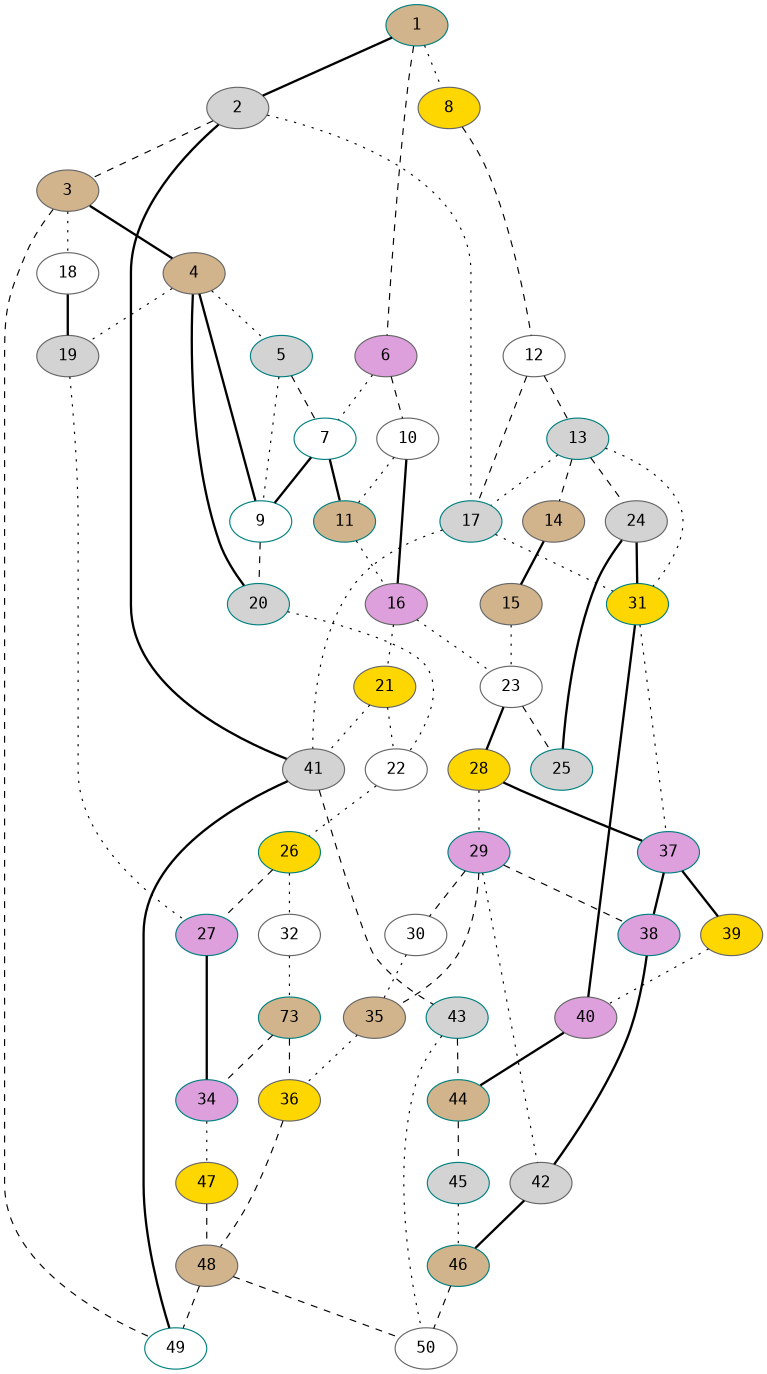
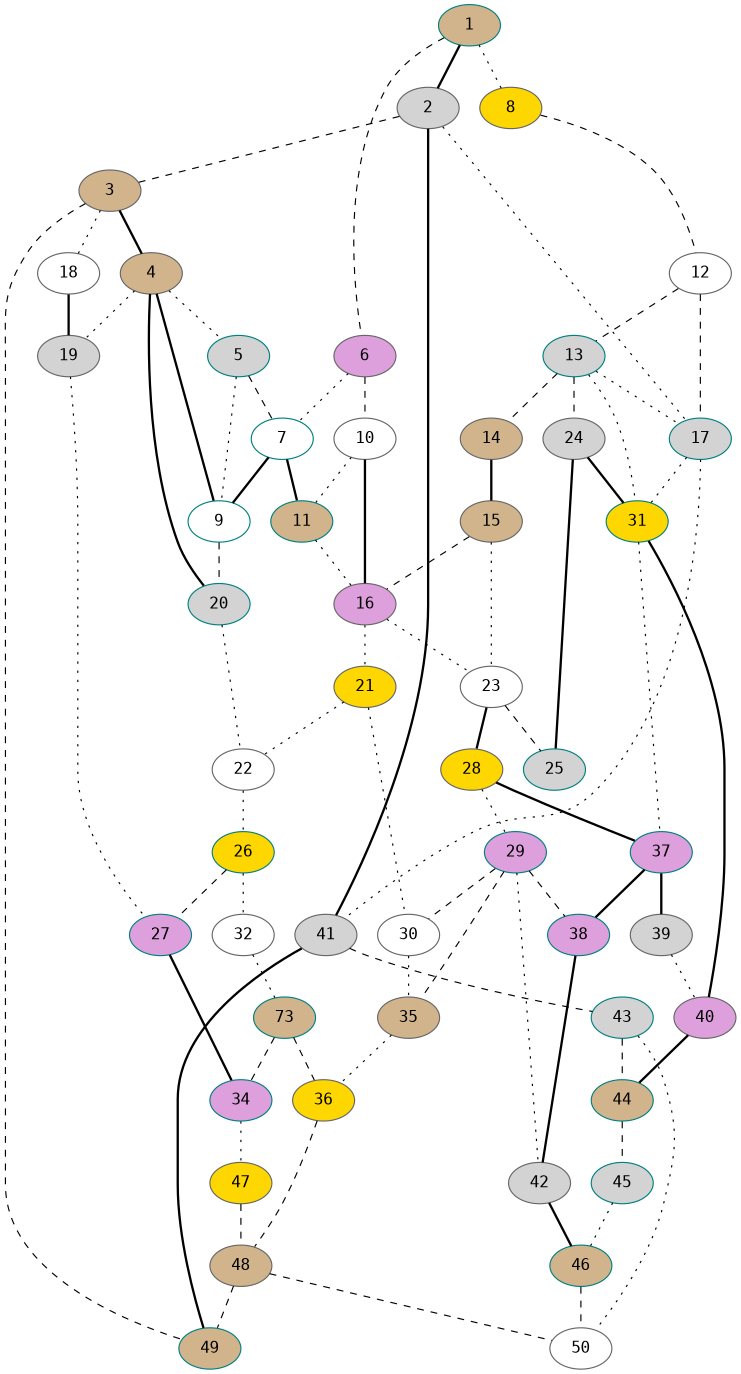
none -> (436, 558)
(349, 728) -> (389, 821)
(732, 935) -> (661, 935)
(176, 1348) -> (210, 1348)
